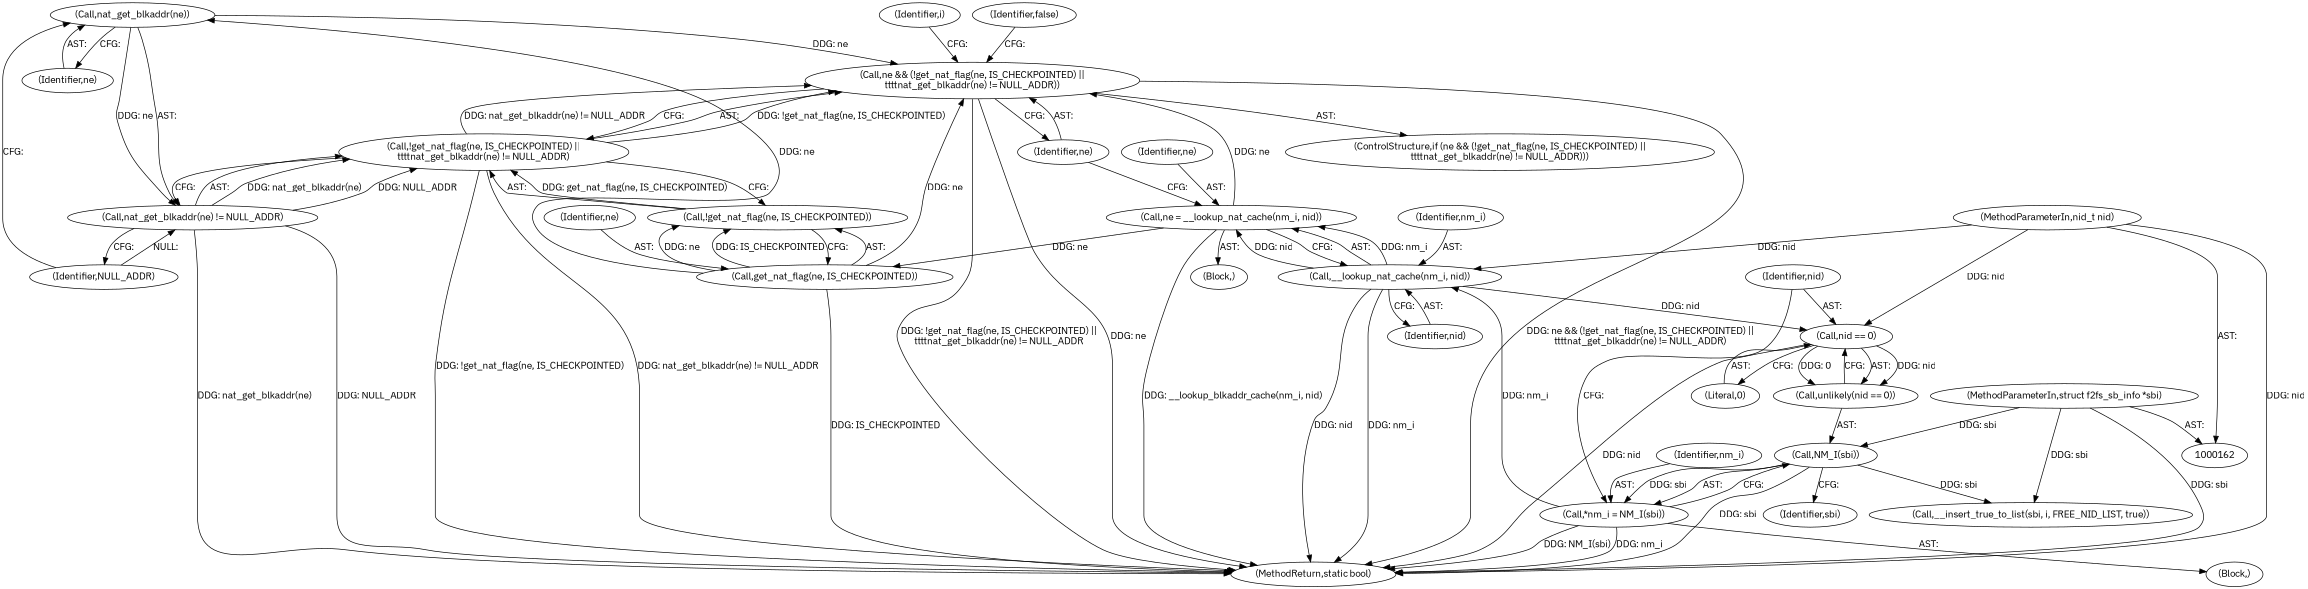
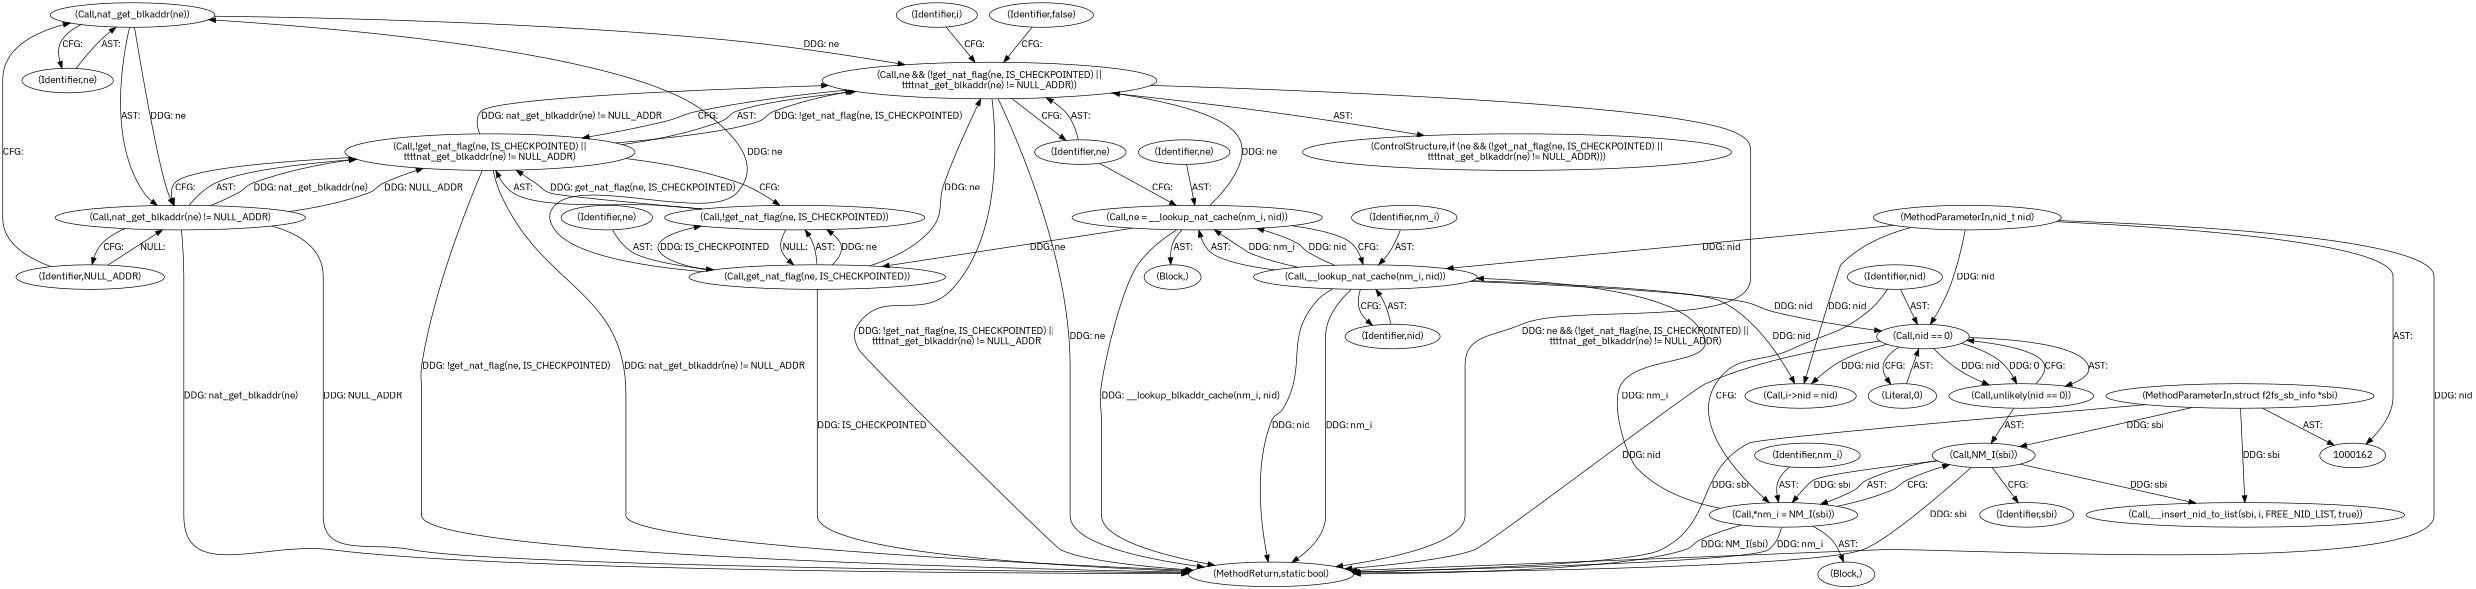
(839, 247) -> (796, 247)
none -> (1801, 396)
(2031, 515) -> (2245, 515)
